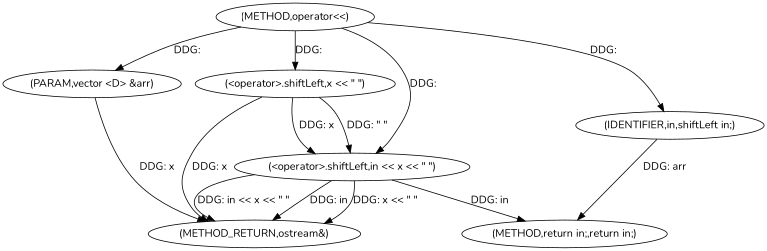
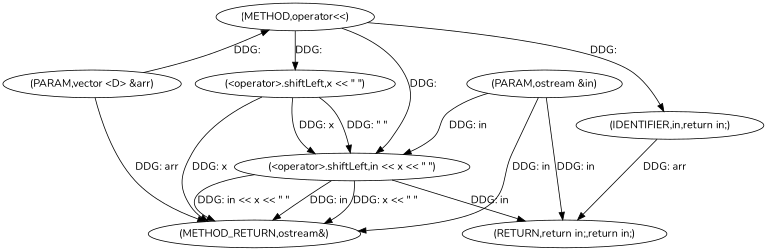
(180, 43) -> (204, 56)
none -> (545, 84)
(670, 125) -> (670, 125)
(157, 167) -> (157, 167)
(565, 234) -> (565, 234)
